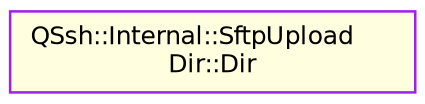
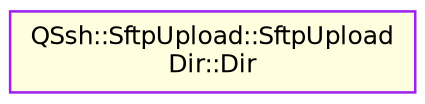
(213, 52) -> (213, 52)
